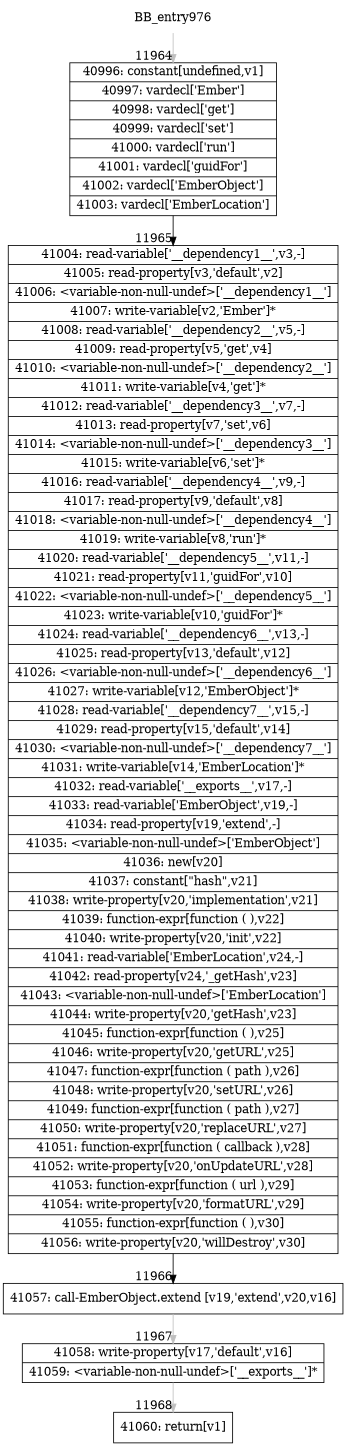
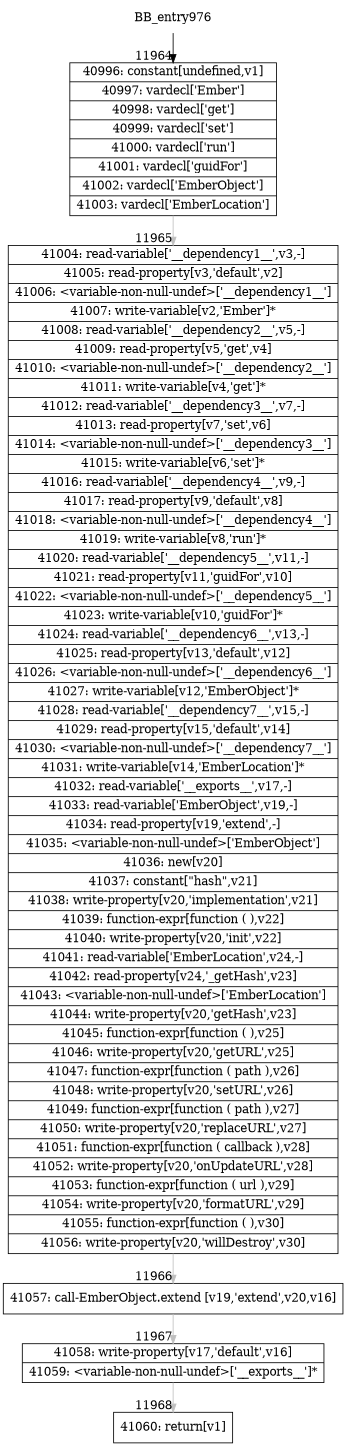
(173, 44) -> (173, 44)
(173, 226) -> (173, 226)
(173, 1264) -> (173, 1264)
